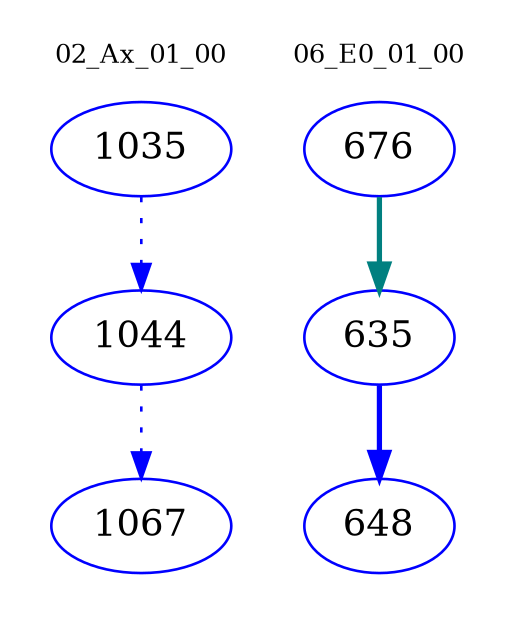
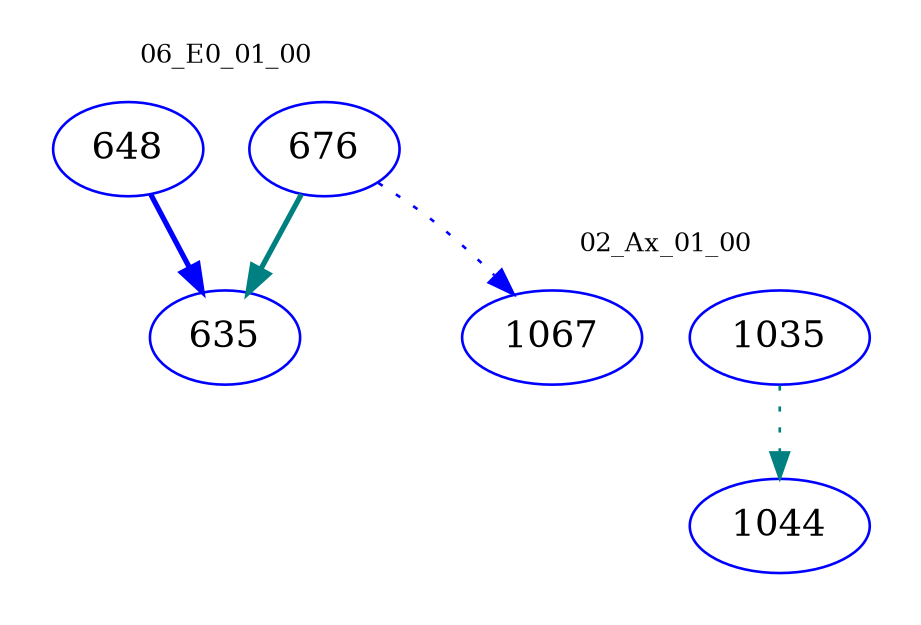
(141, 231) -> (780, 419)
(141, 419) -> (459, 242)
(379, 419) -> (170, 231)
